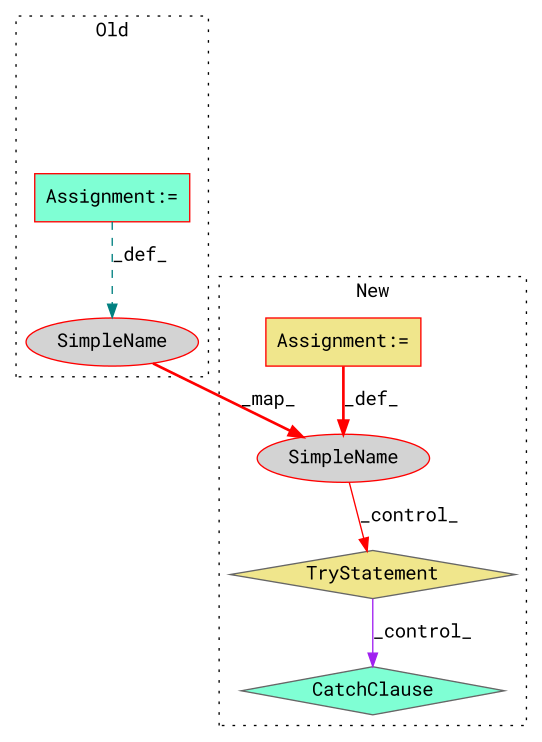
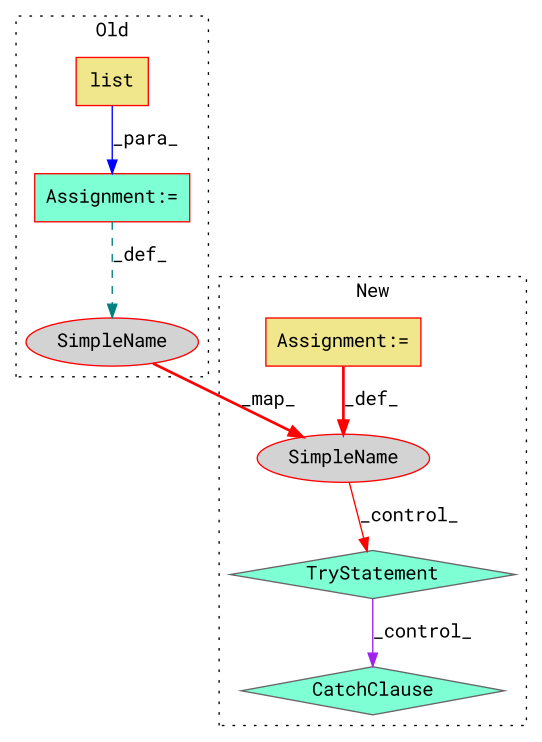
none -> (112, 82)
(373, 575) -> (373, 575)
